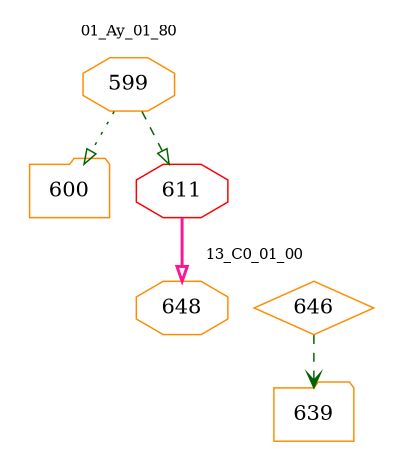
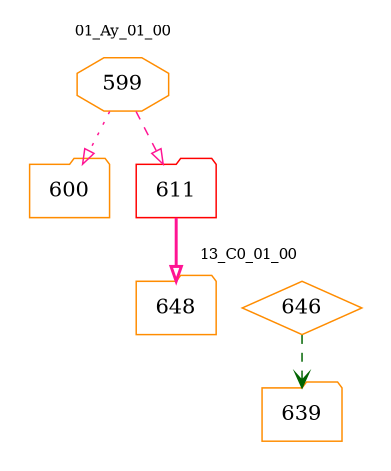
(129, 32) -> (123, 32)
(103, 131) -> (100, 131)
(152, 131) -> (146, 131)
(182, 191) -> (176, 191)
(182, 308) -> (176, 308)
